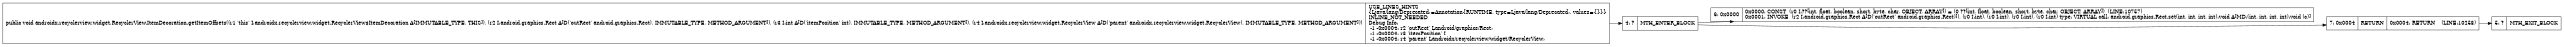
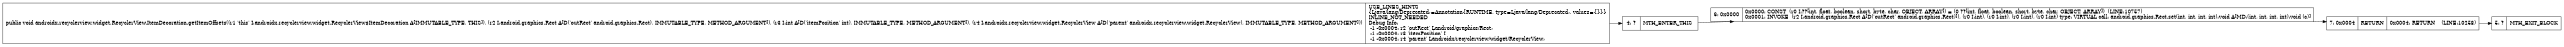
(1668, 23) -> (1668, 23)
(2010, 28) -> (2318, 22)
